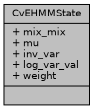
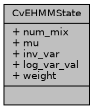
(39, 32) -> (41, 32)
